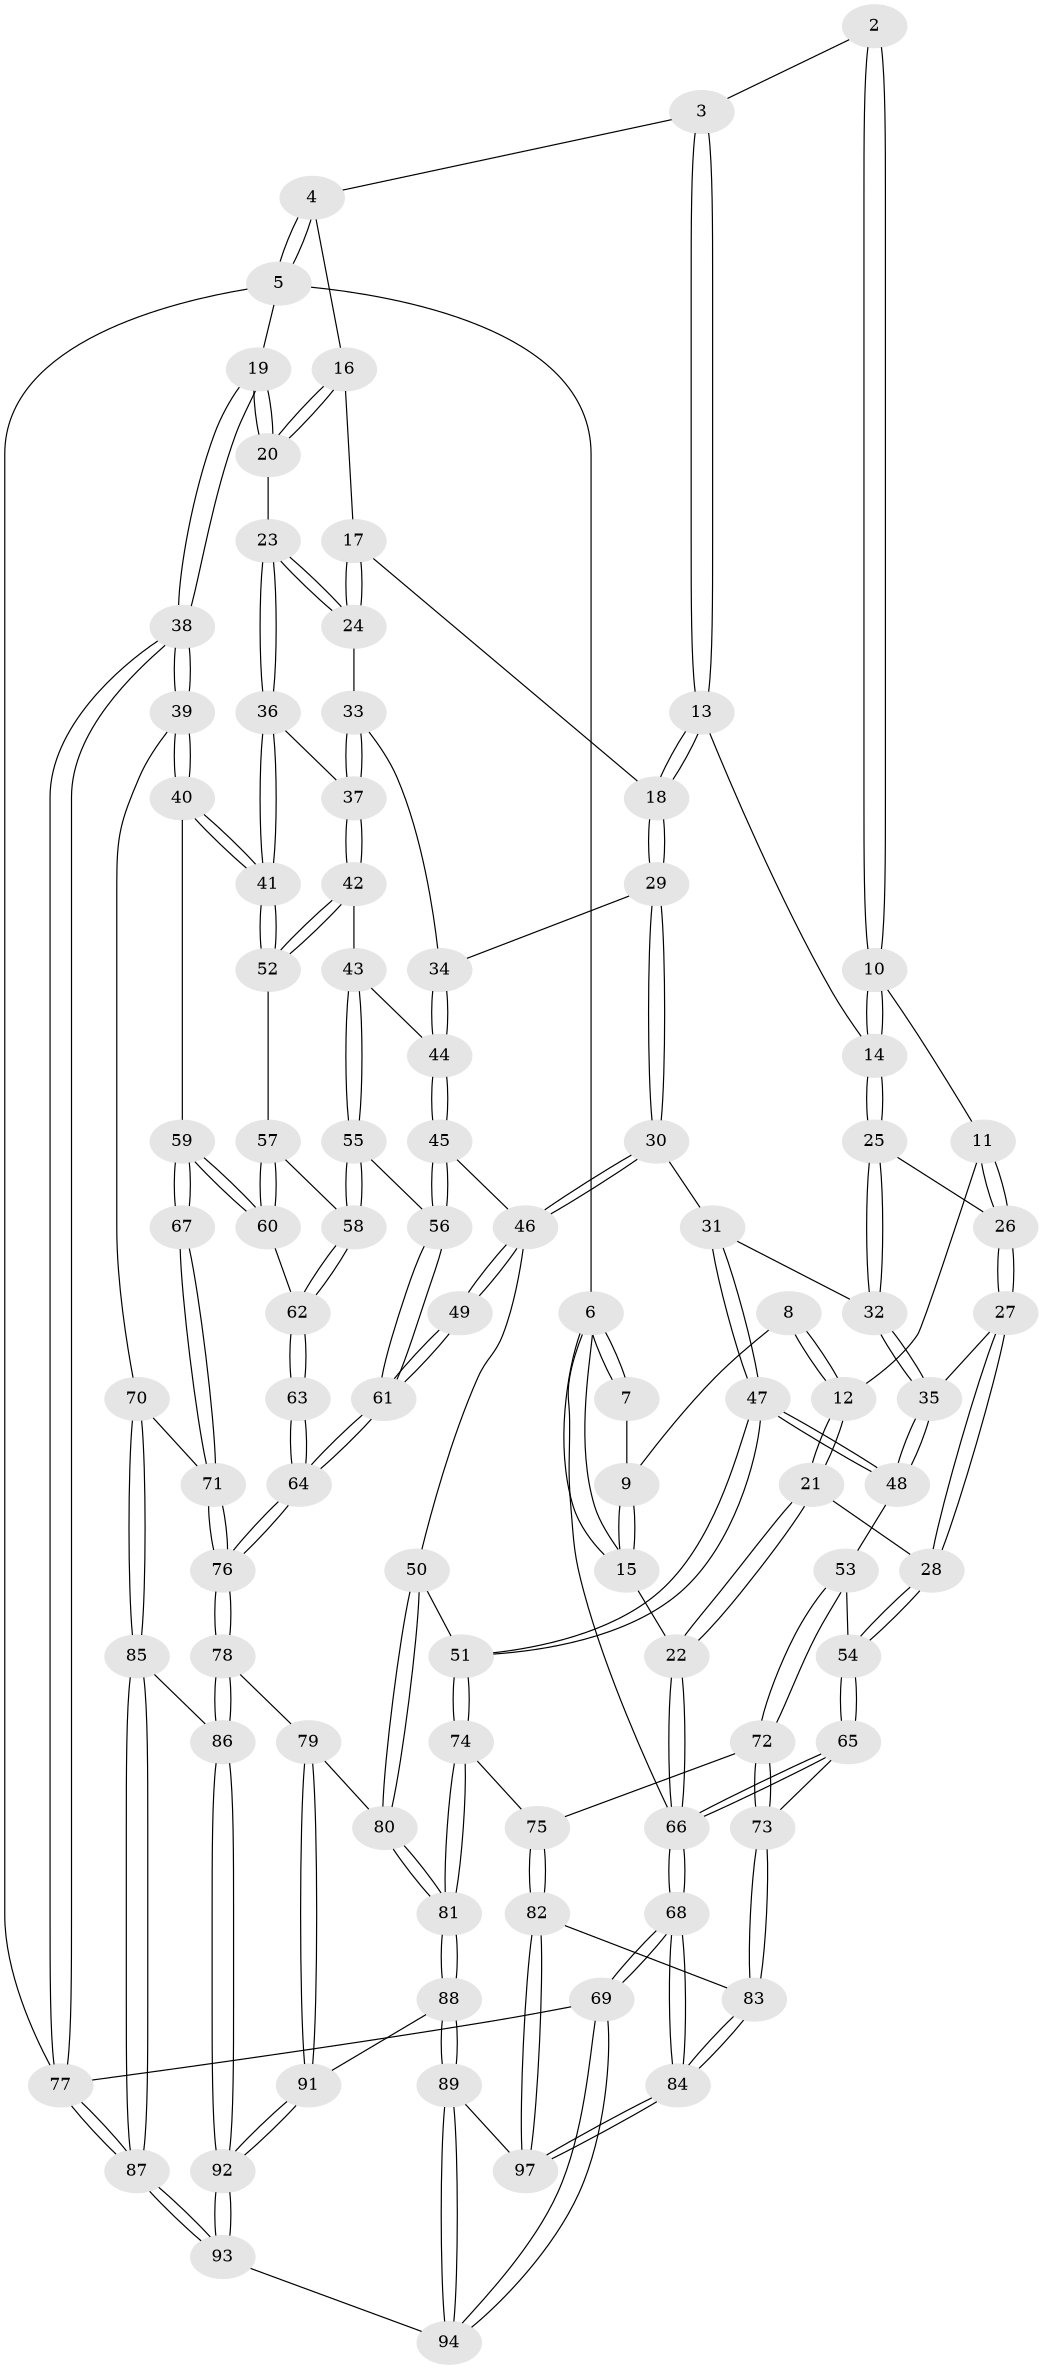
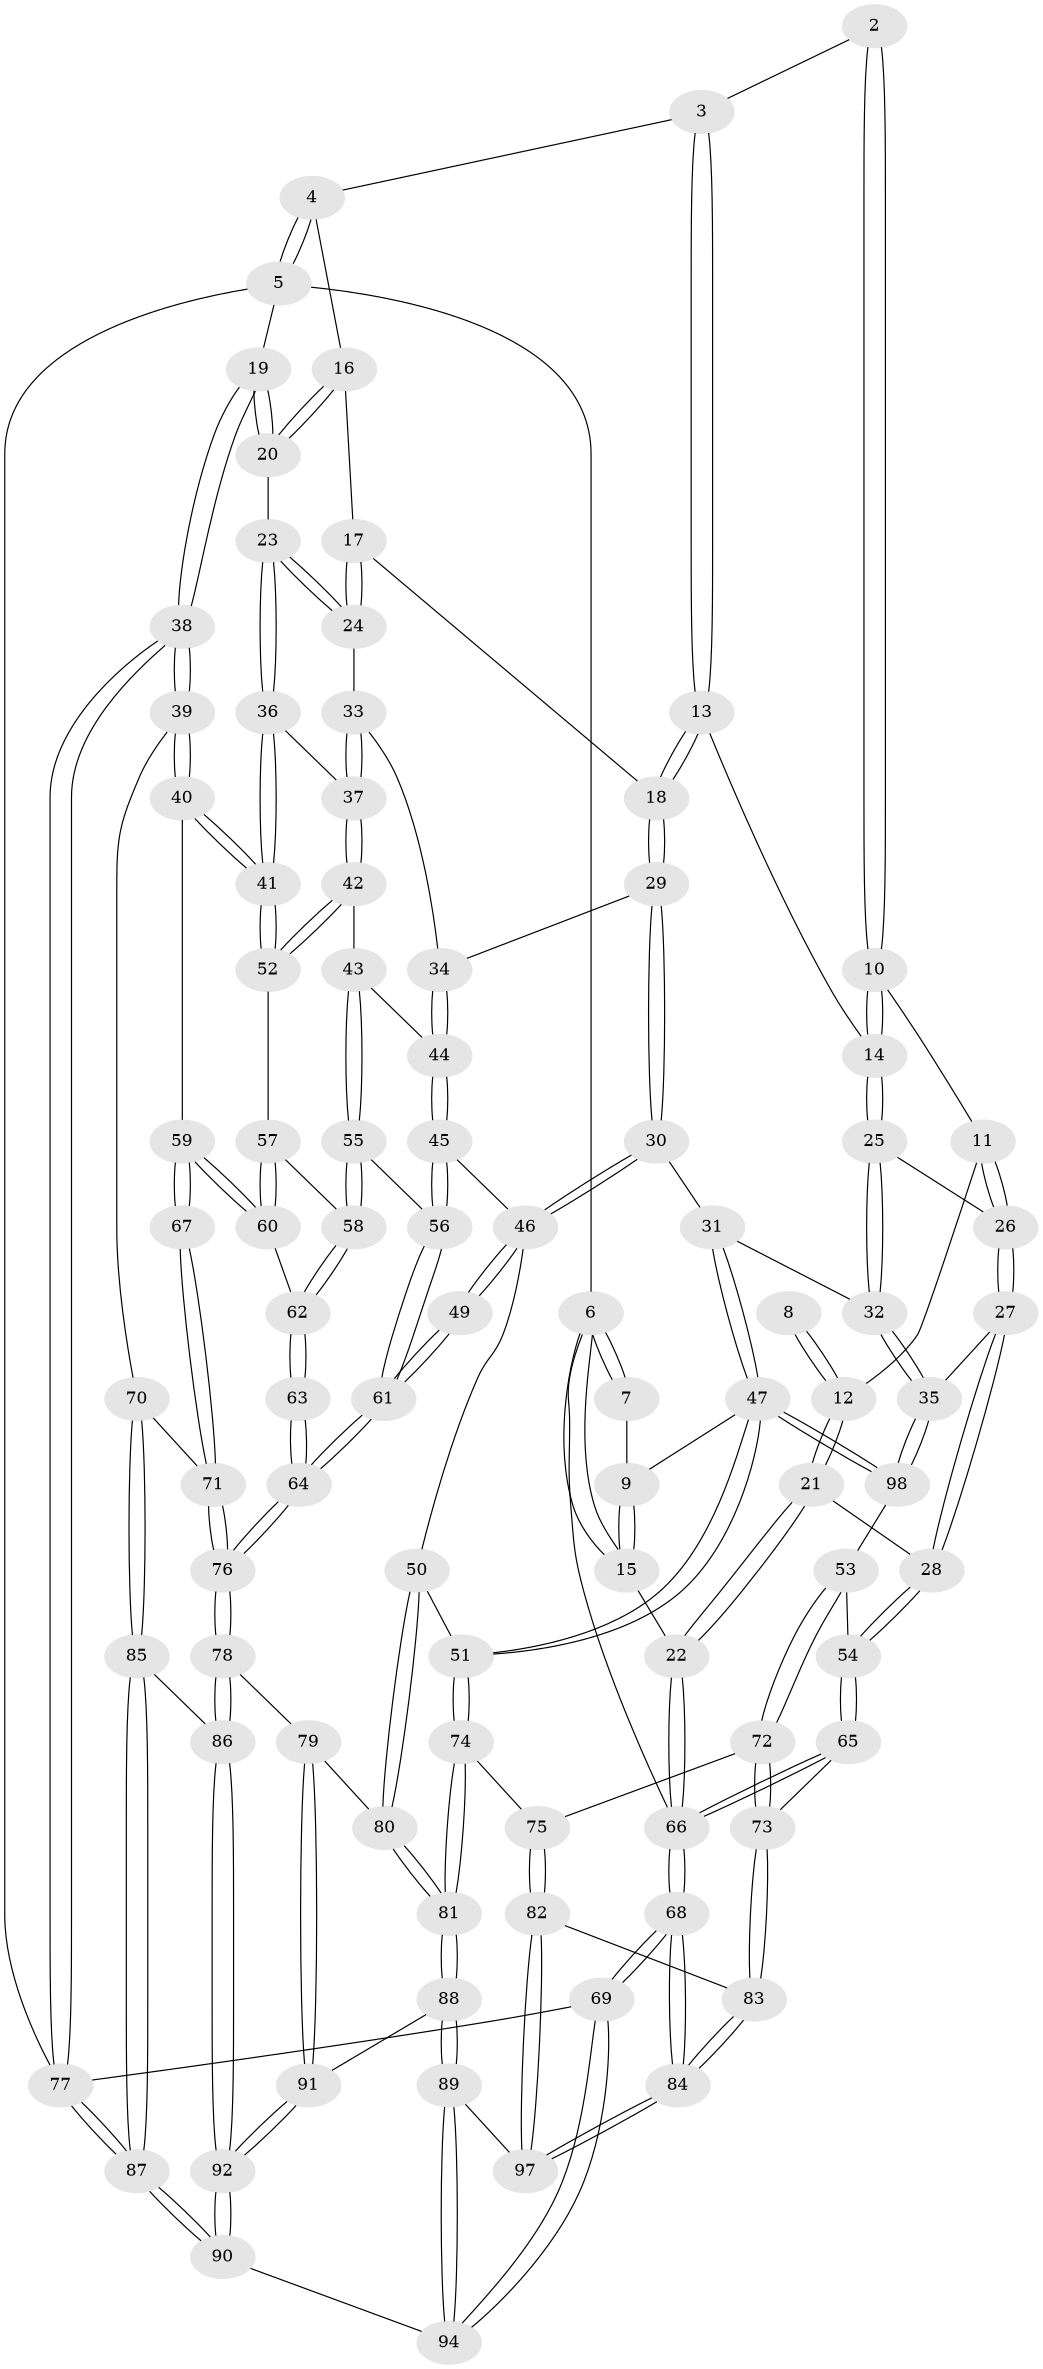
(700, 1393) -> (692, 1442)
(897, 1485) -> (897, 1485)
(223, 2257) -> (223, 2257)
